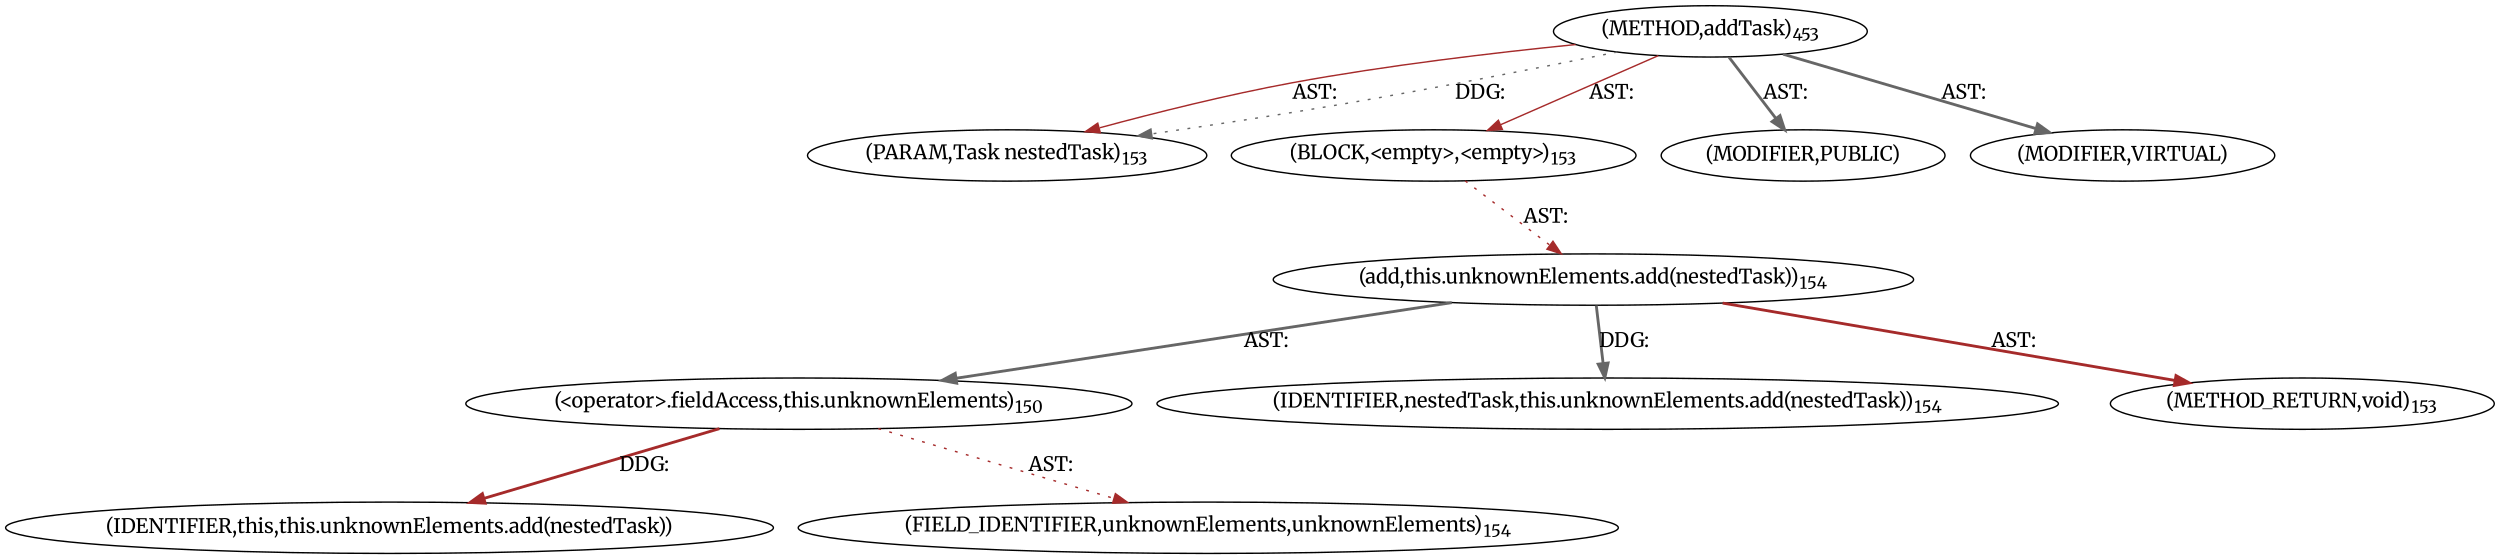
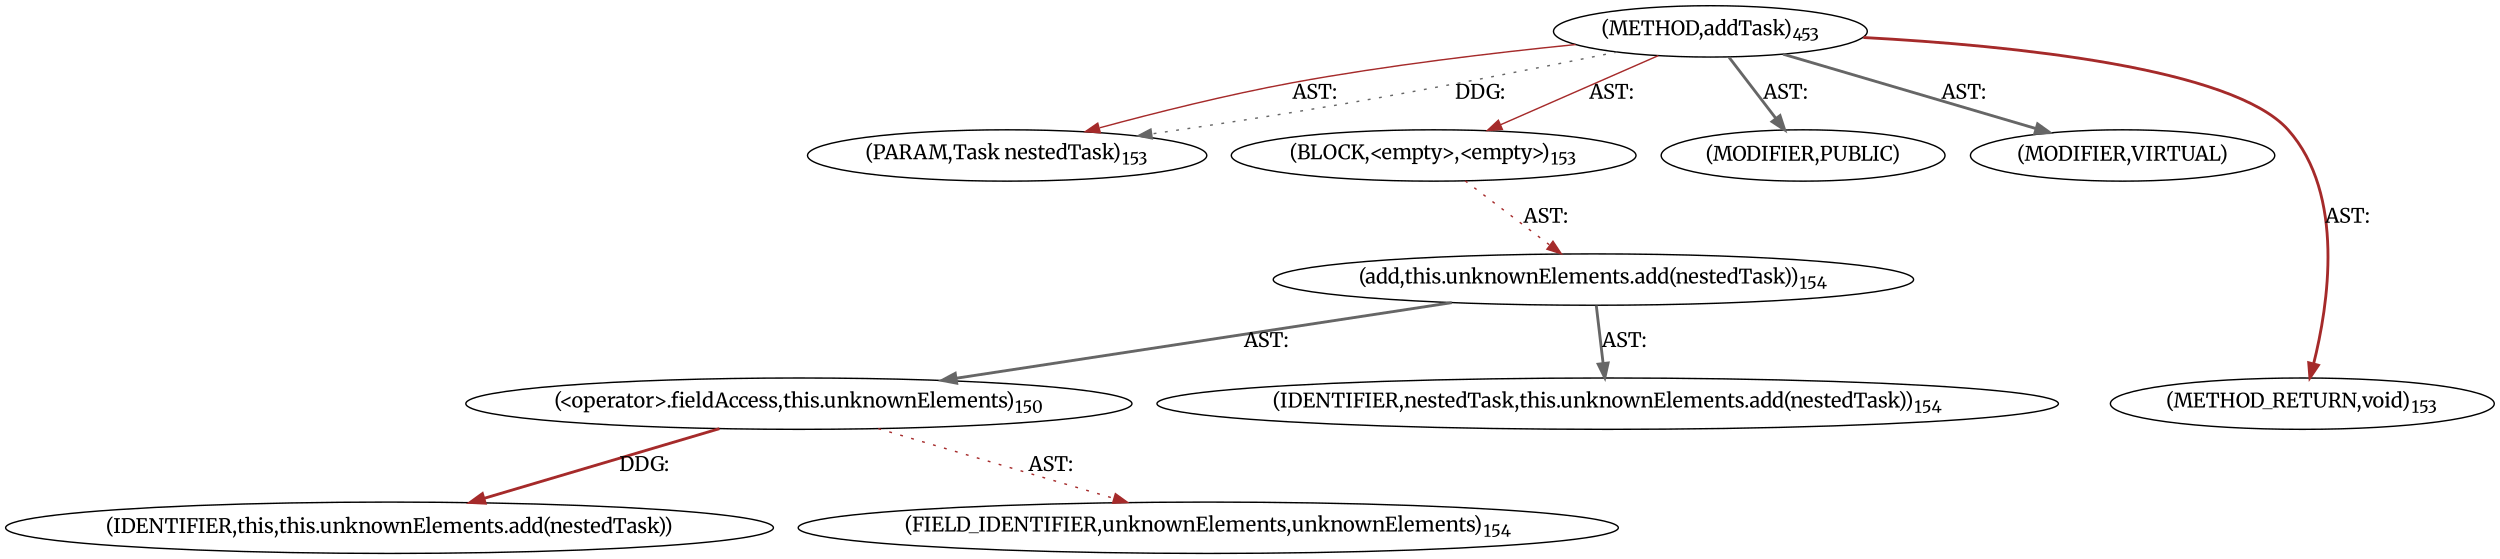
(1627, 342) -> (1627, 342)
(1949, 342) -> (2202, 85)
